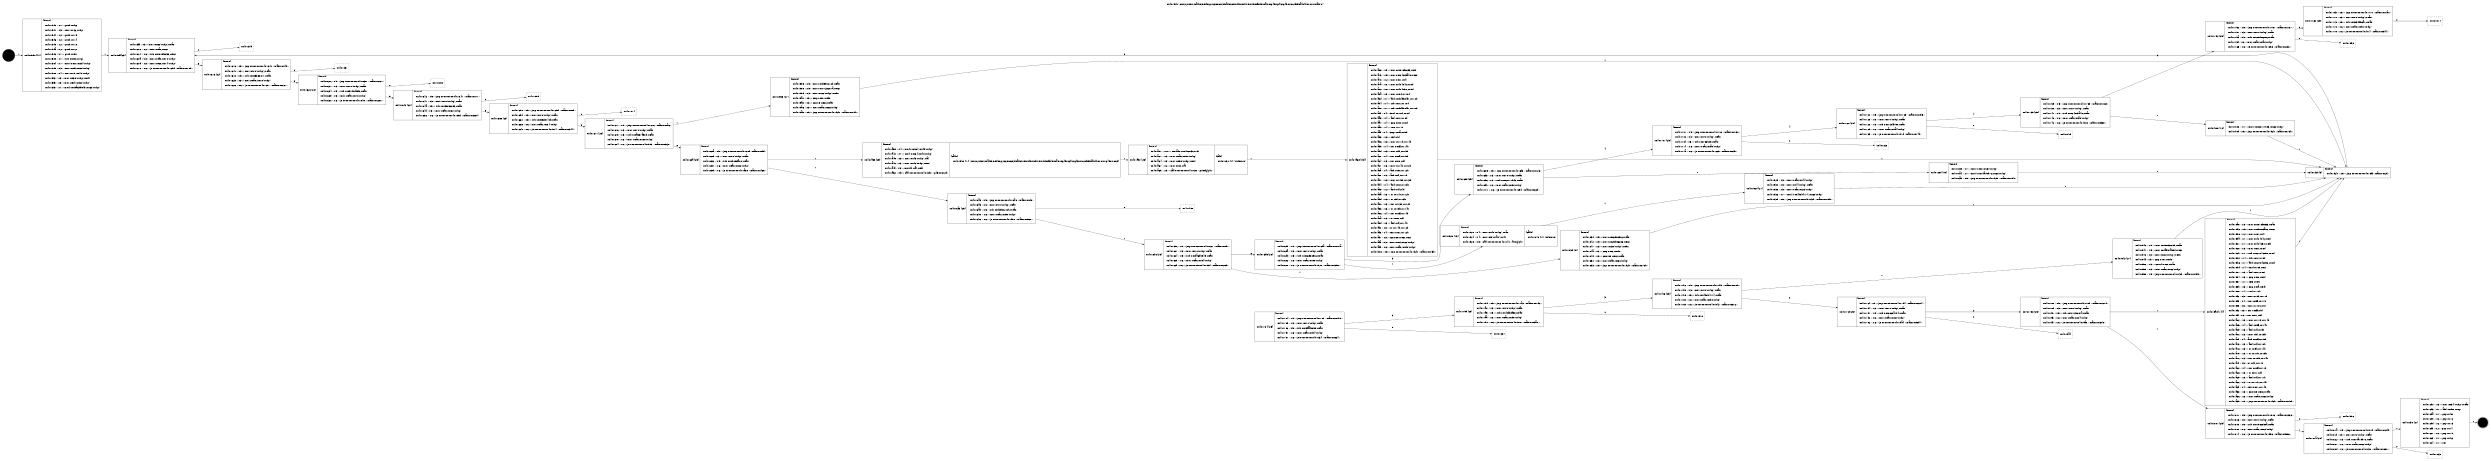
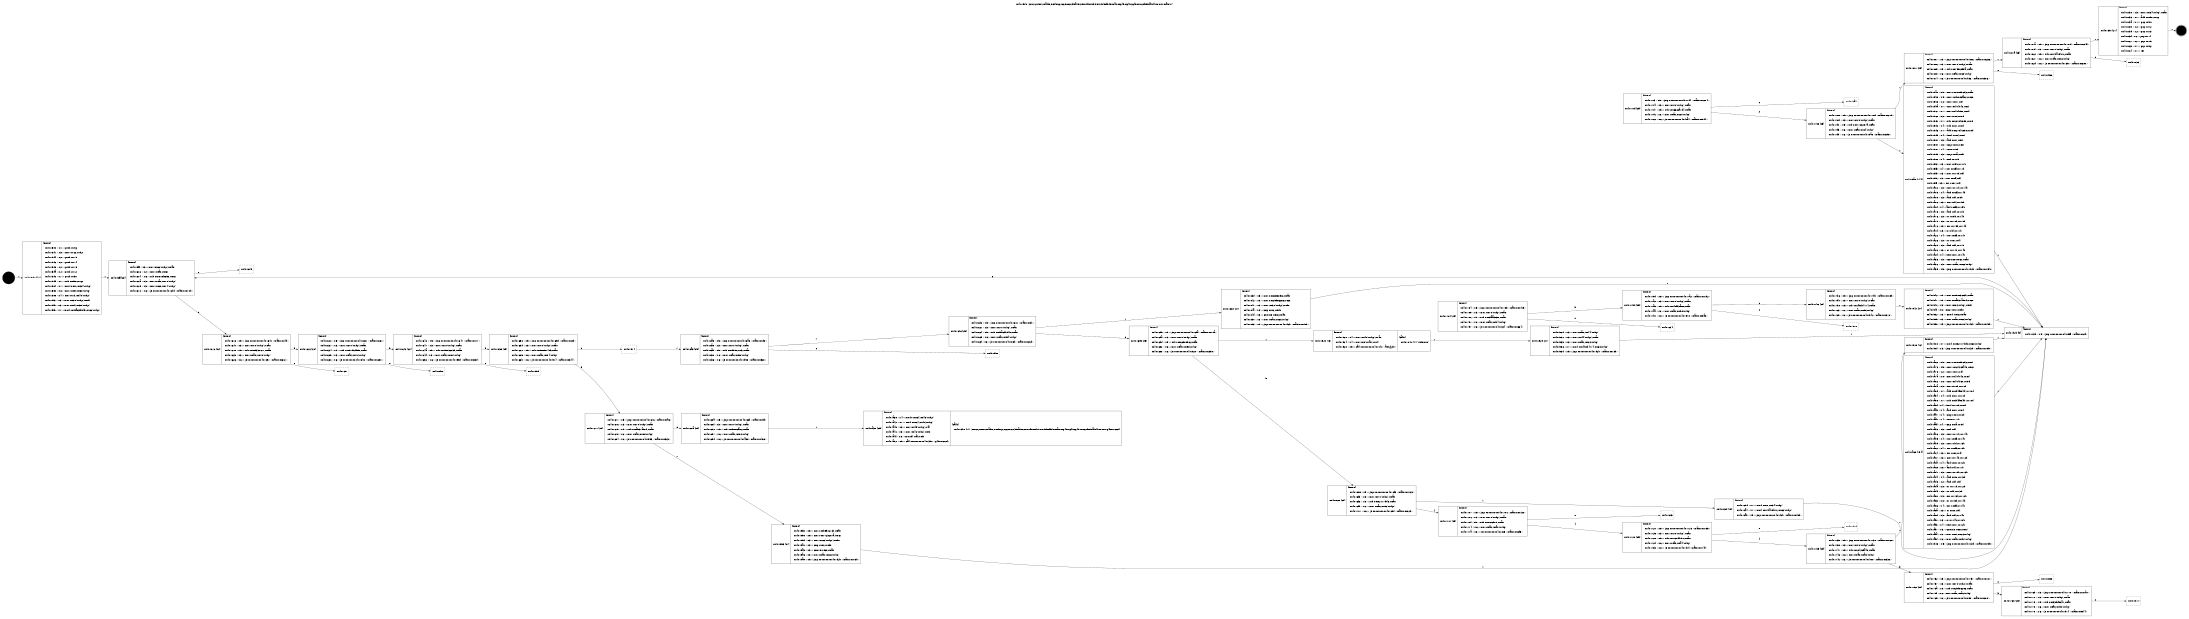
(1188, 160) -> none
(857, 184) -> (658, 349)
(1789, 303) -> none
